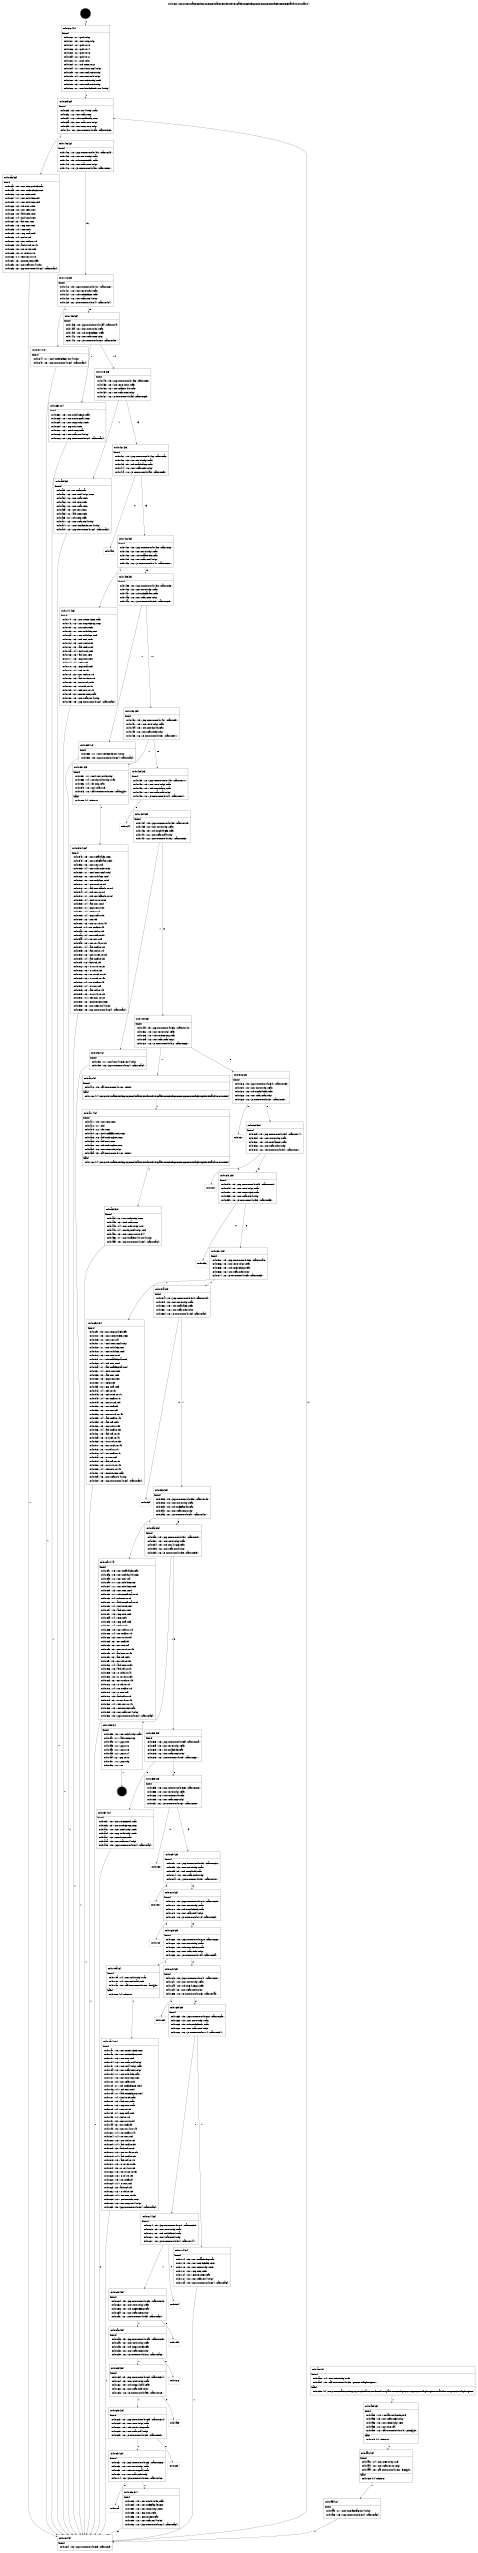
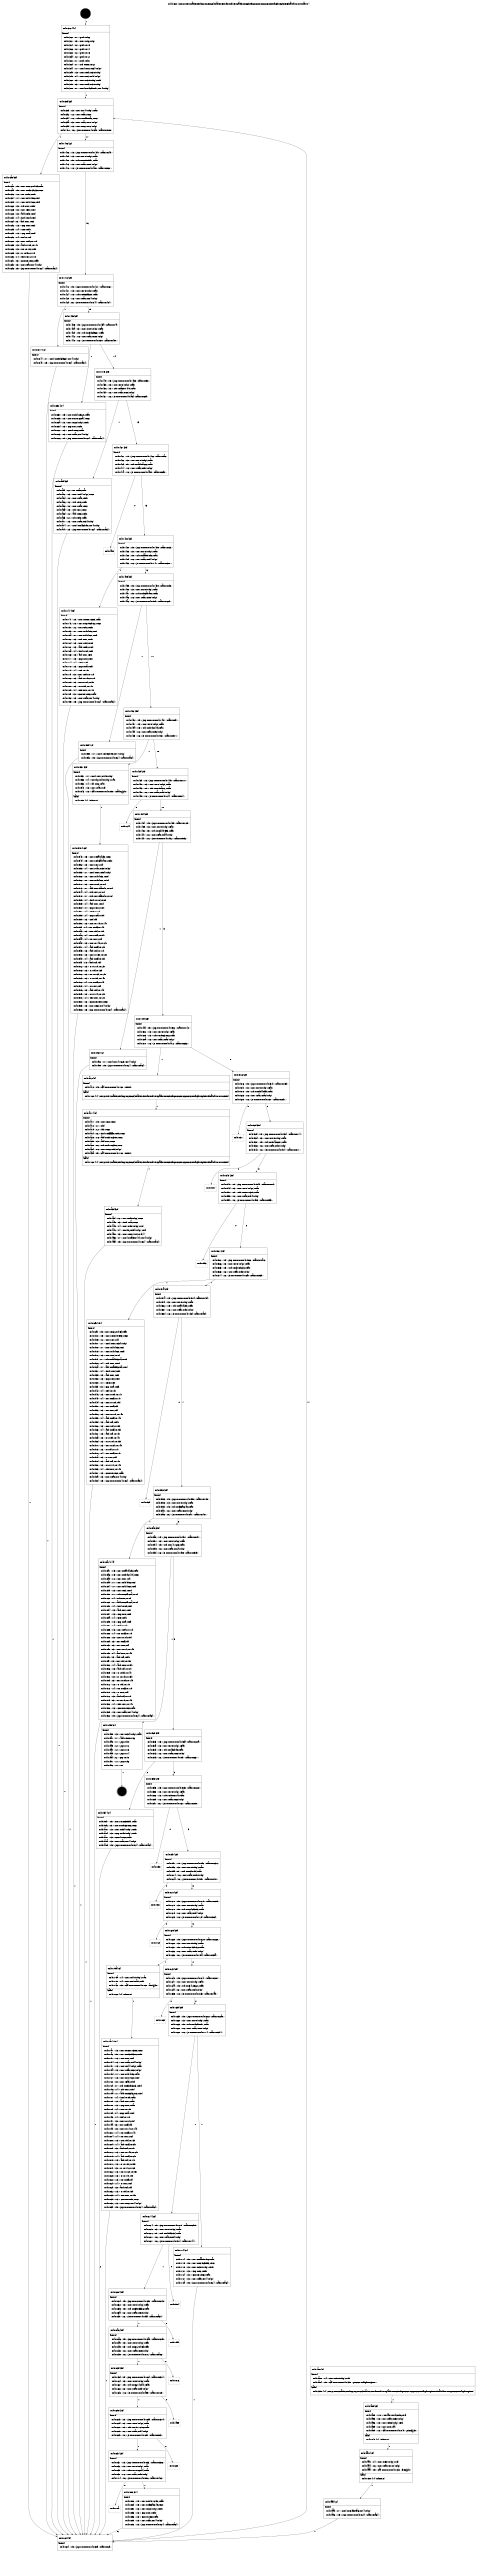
none -> (86, 136)
none -> (161, 805)
